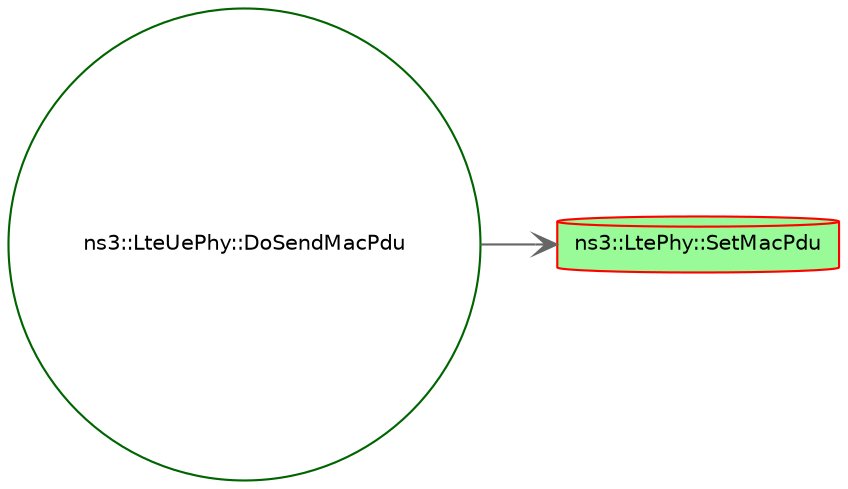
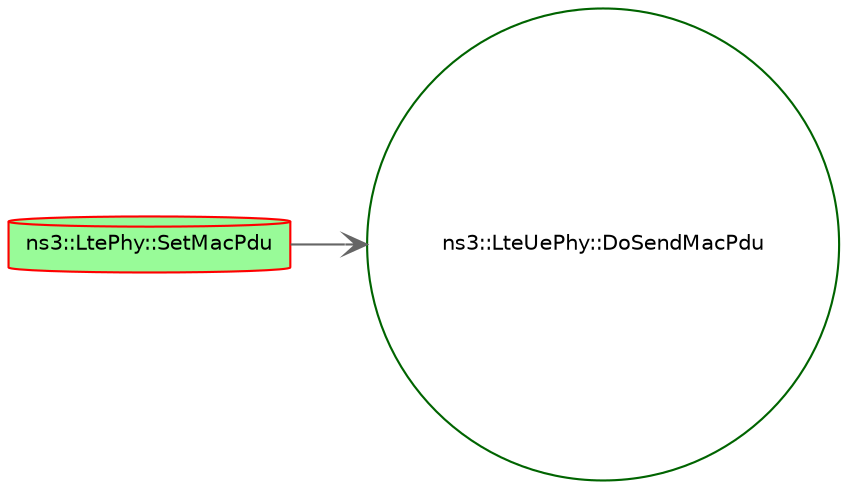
(508, 244) -> (318, 244)
